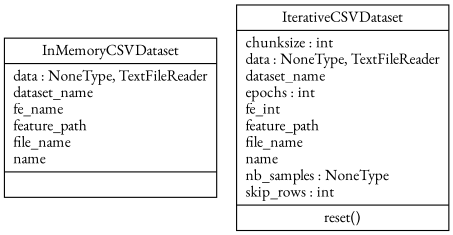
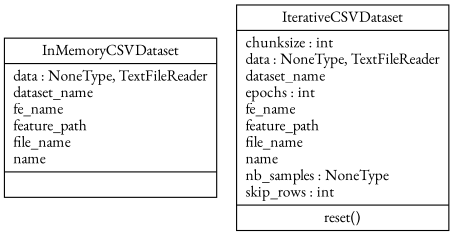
(263, 109) -> (271, 109)
